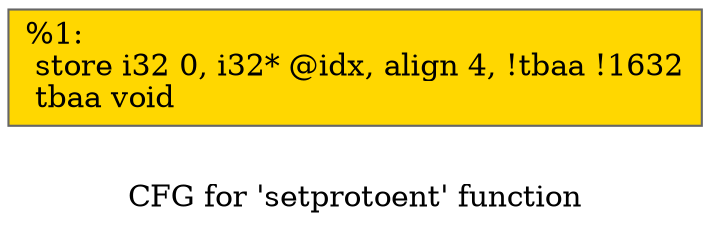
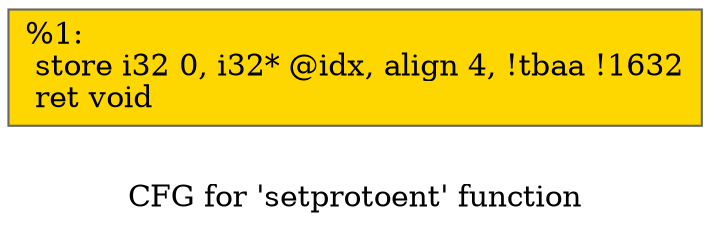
(100, 98) -> (90, 98)
